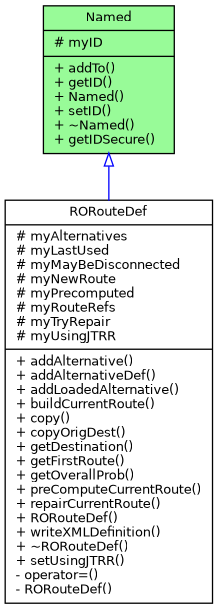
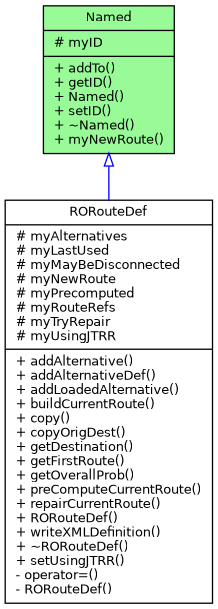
(105, 140) -> (109, 140)
